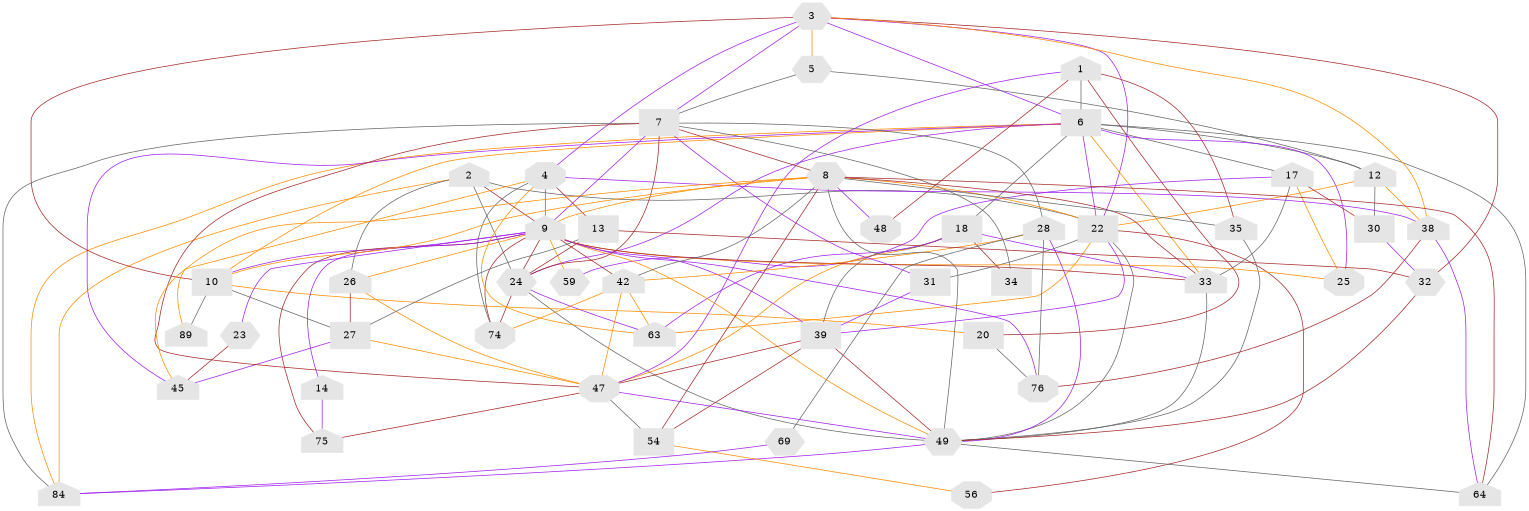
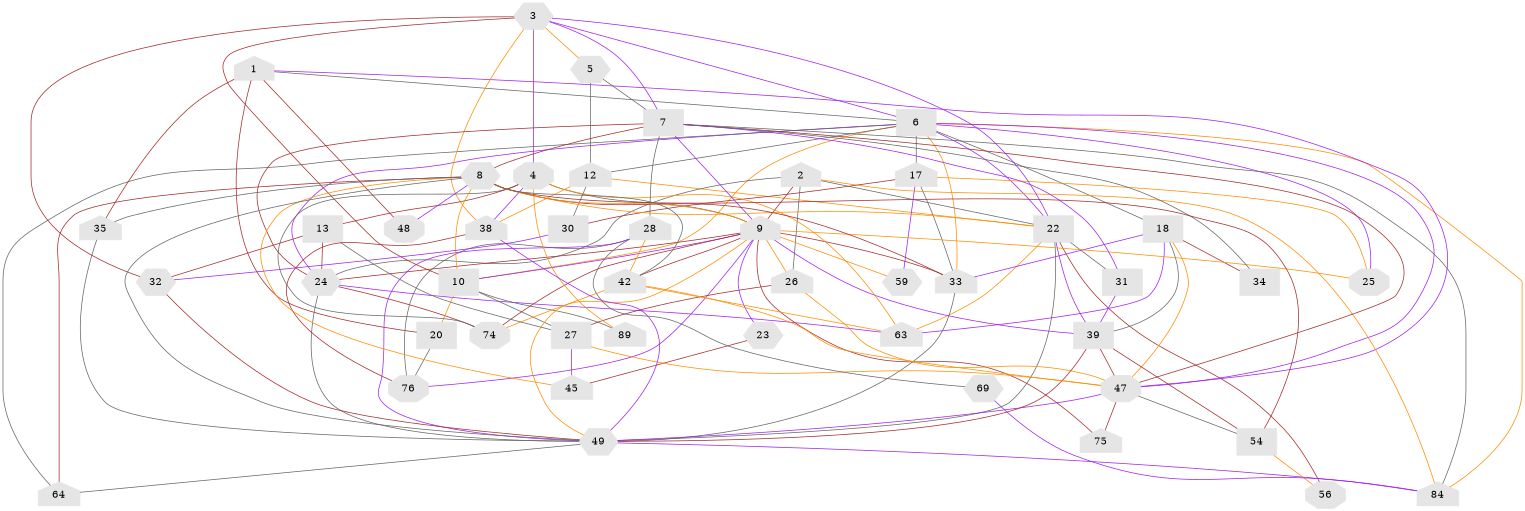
(309, 165) -> (1374, 183)
(1466, 359) -> (654, 327)
(322, 389) -> none
